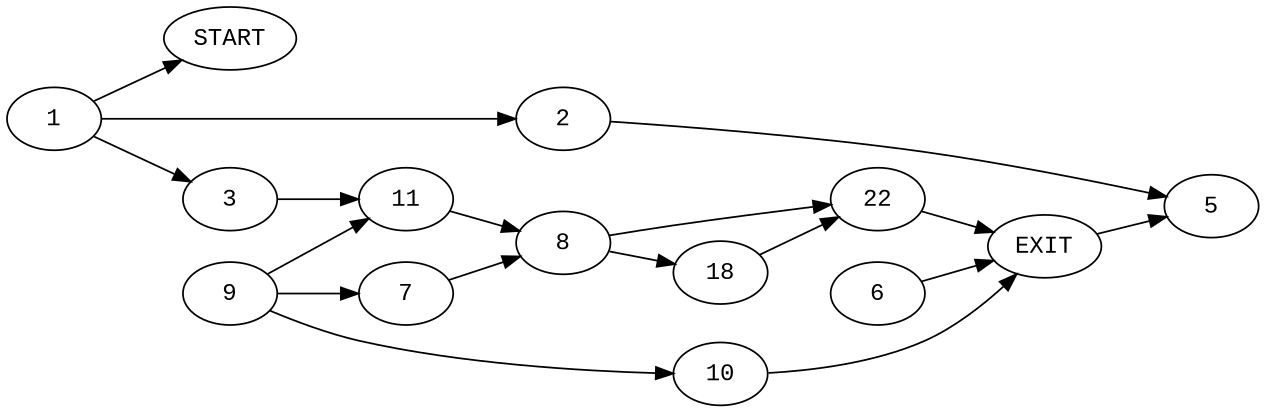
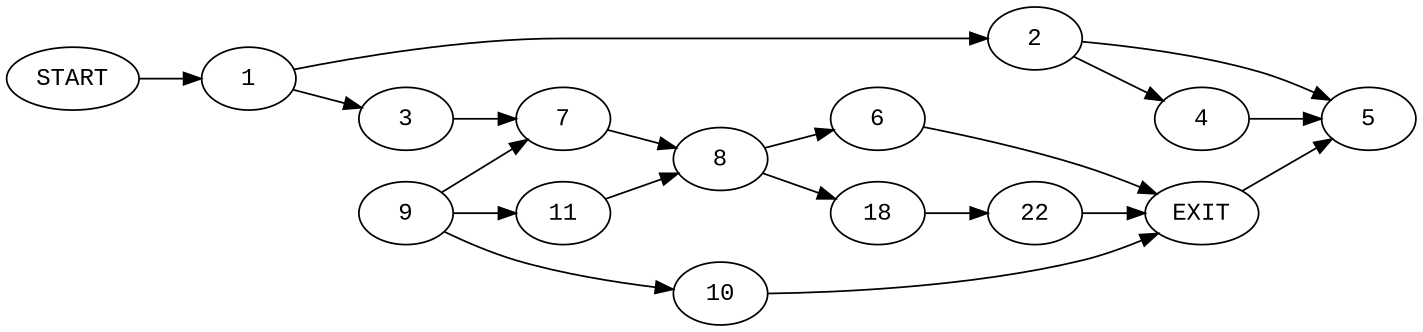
(130, 84) -> (161, 79)
none -> (1202, 119)
(309, 199) -> (476, 119)
(711, 220) -> (791, 141)
